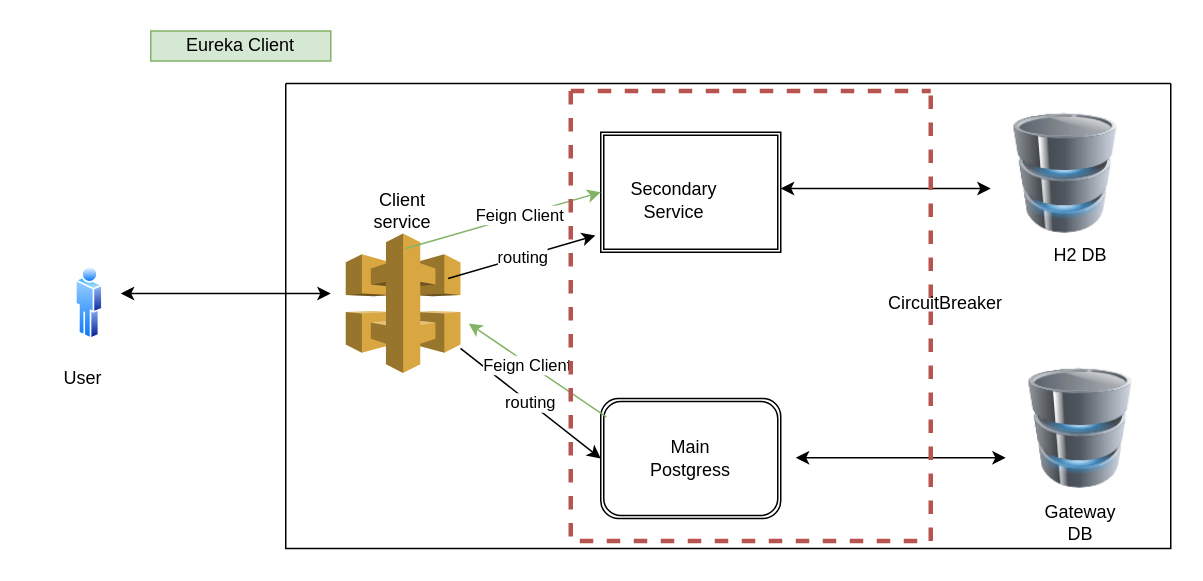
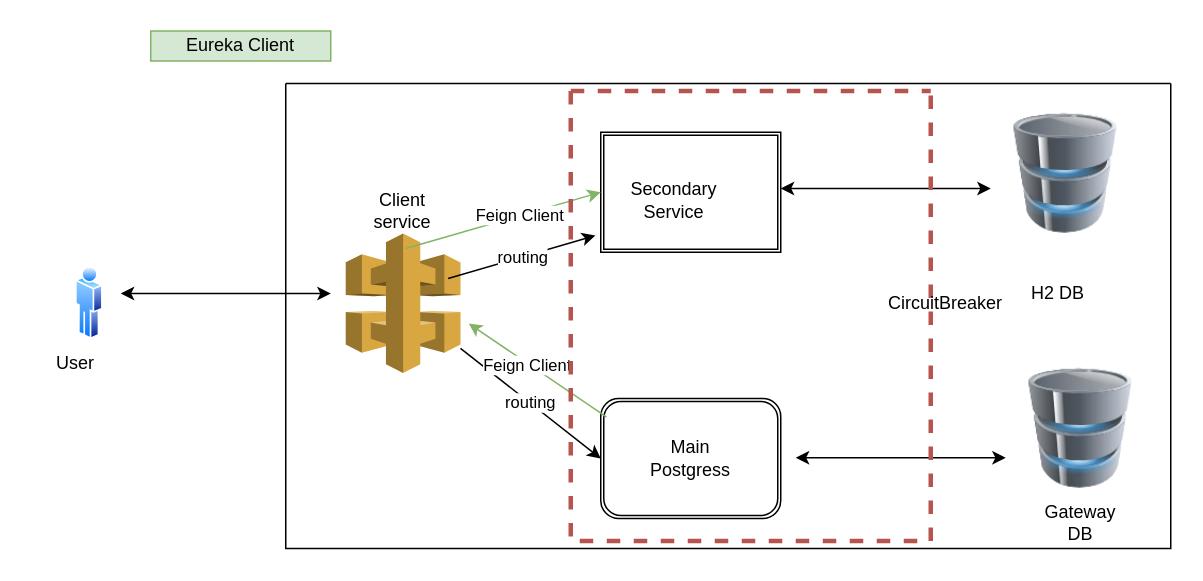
(1081, 256) -> (1058, 293)
(83, 378) -> (76, 363)
